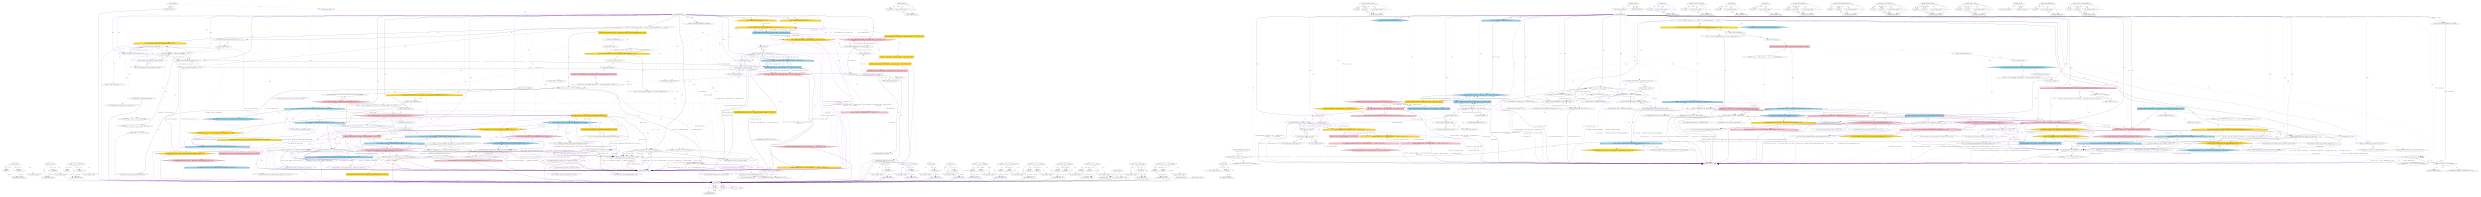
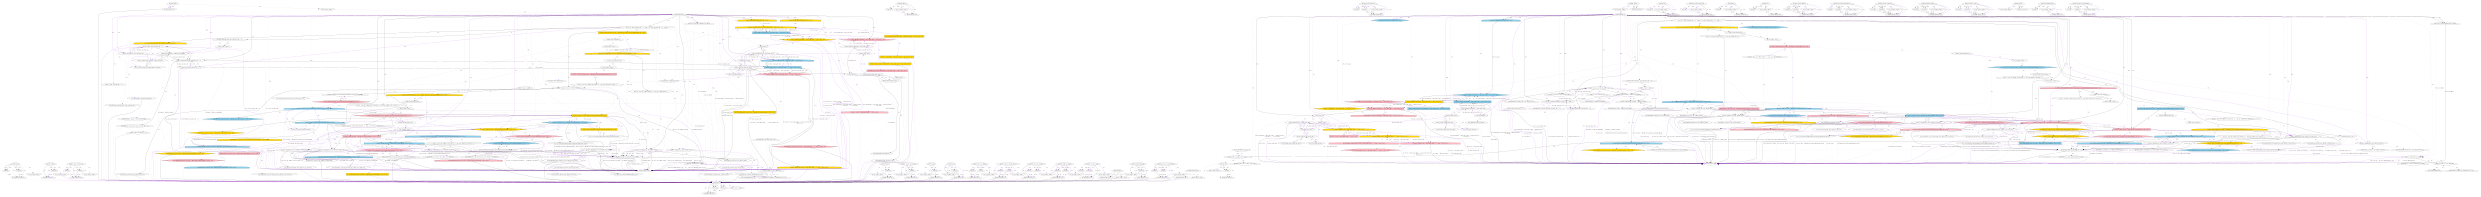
none -> (1193, 171)
